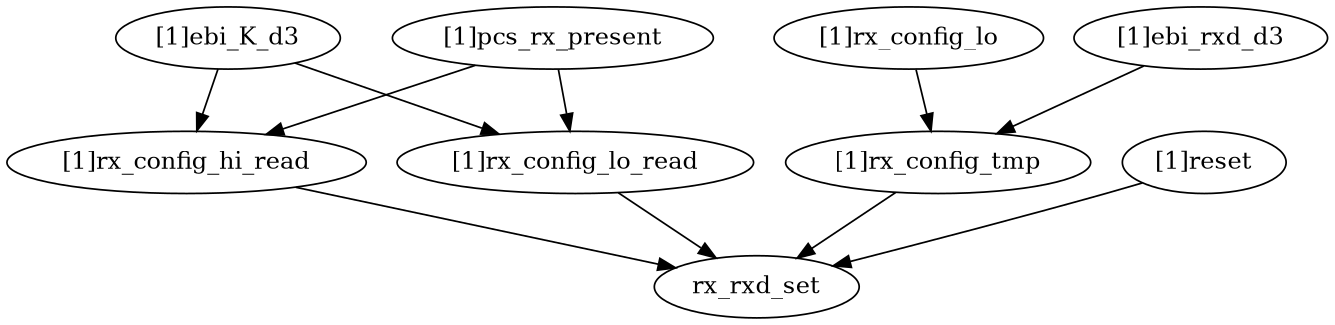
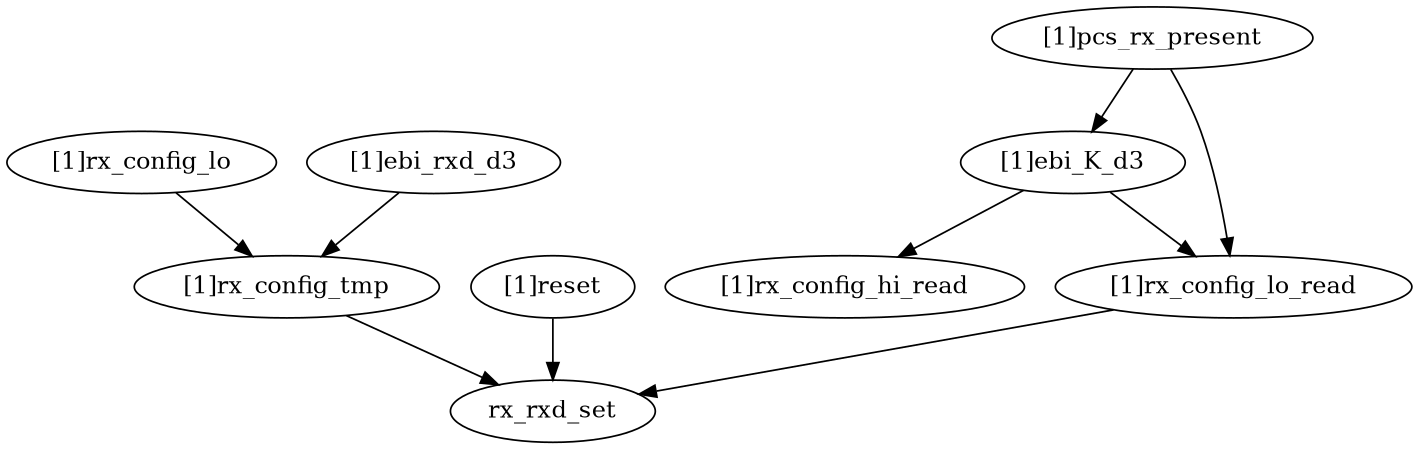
(369, 100) -> (1117, 93)
(477, 226) -> none
